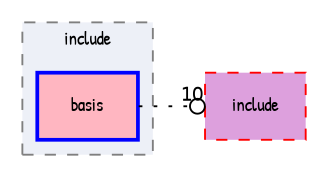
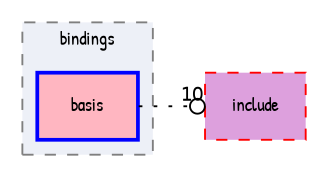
(88, 40) -> (88, 40)
